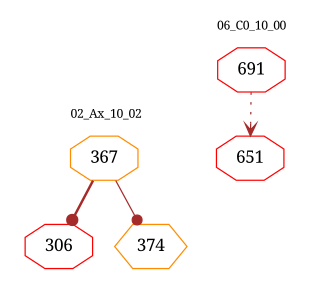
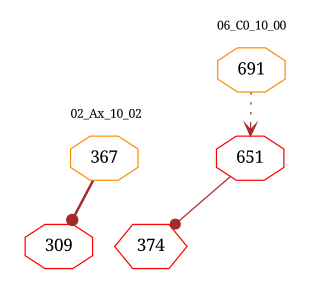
(251, 70) -> (251, 70)
(125, 198) -> (206, 198)
(59, 247) -> (59, 247)
(151, 247) -> (151, 247)
